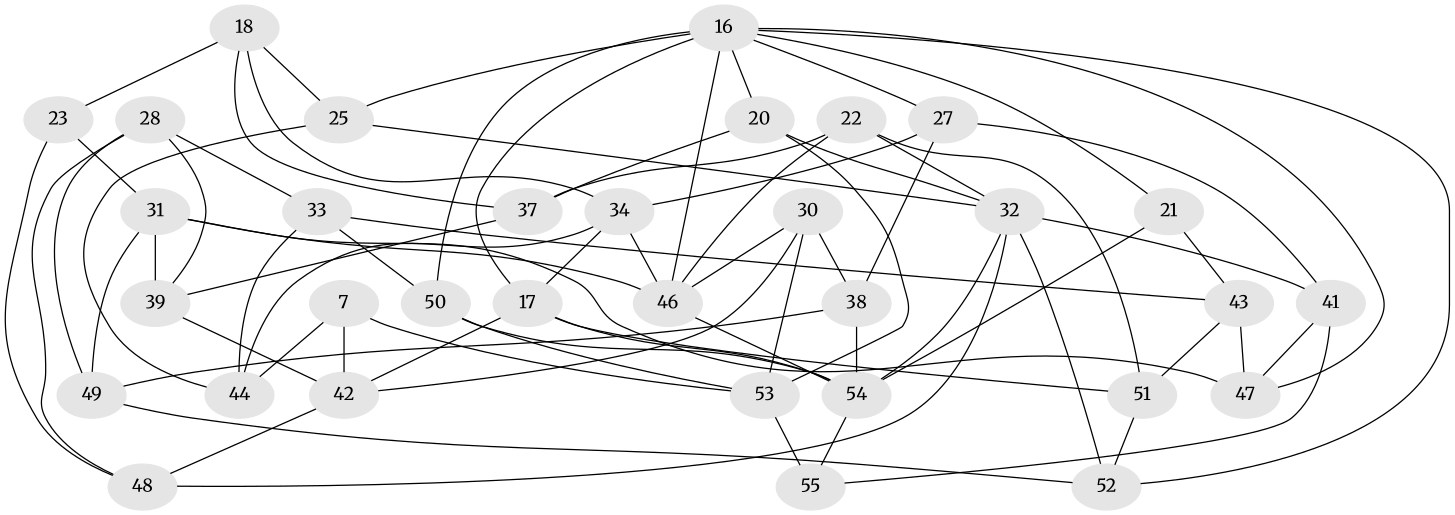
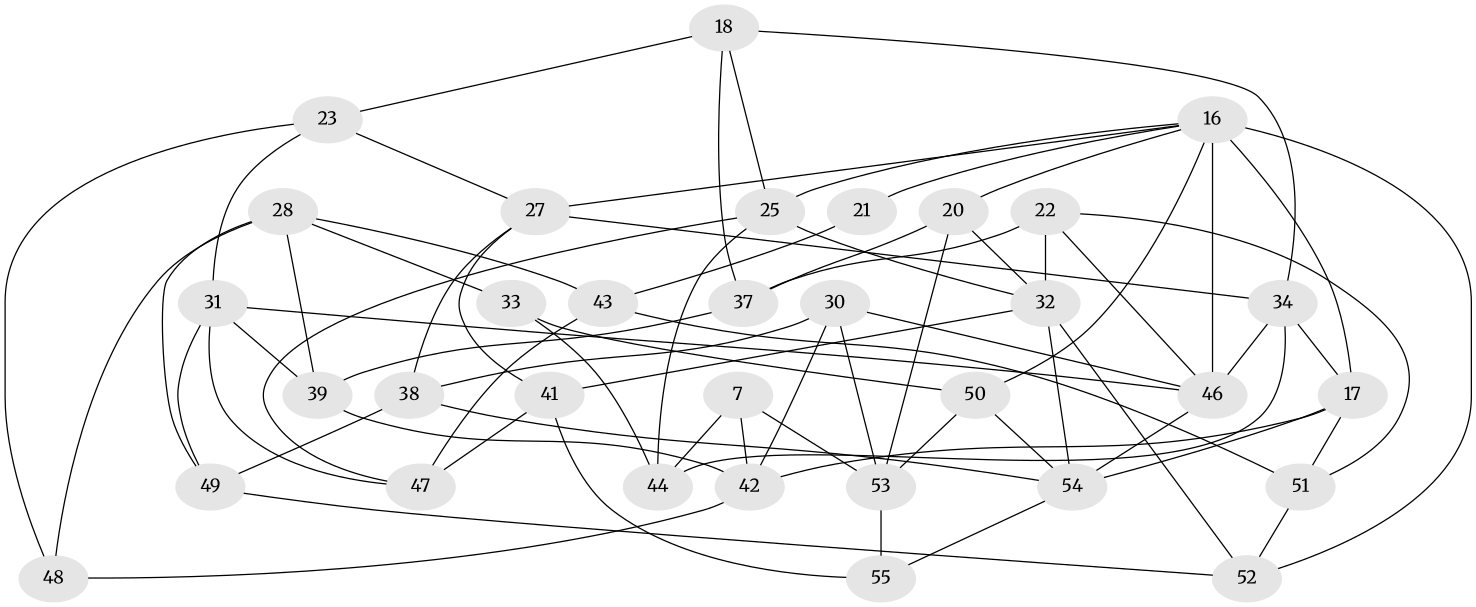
(1181, 107) -> (405, 295)
none -> (432, 166)
(756, 262) -> (448, 248)
(1014, 305) -> none
(651, 470) -> none
